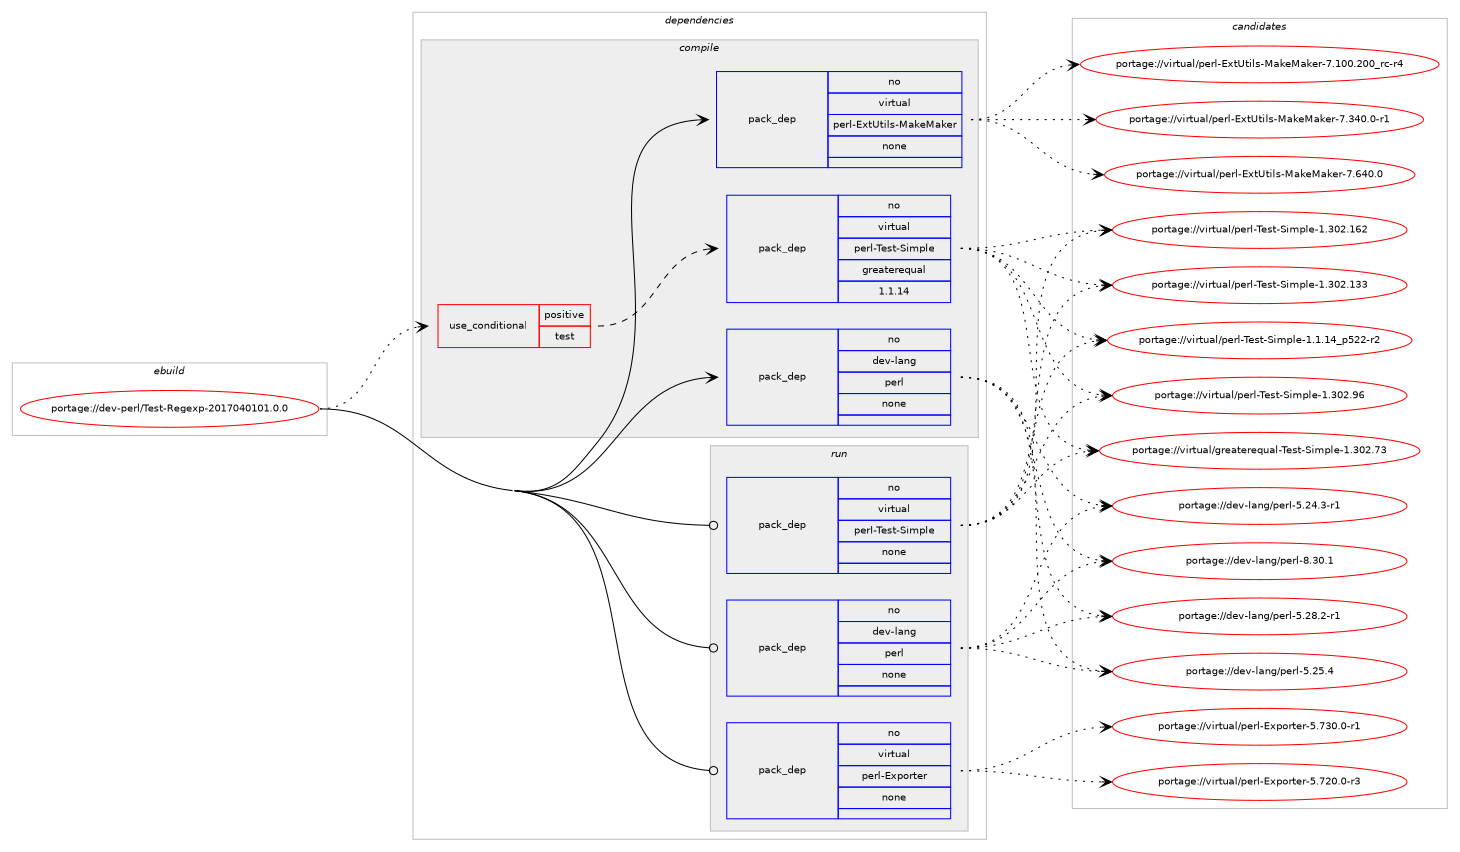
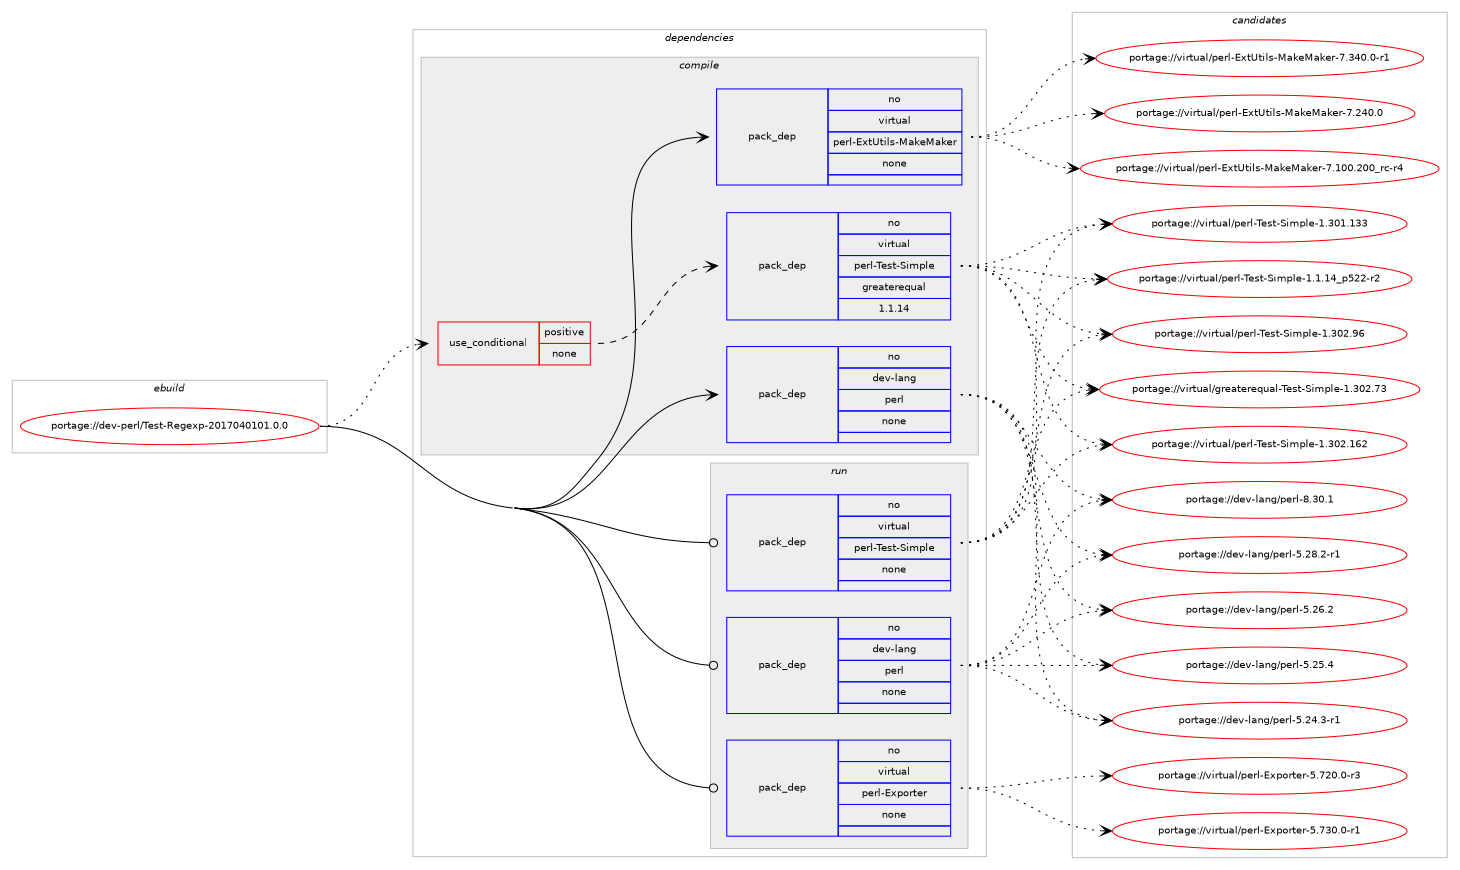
(1260, 175) -> (1260, 113)
(1260, 285) -> (1260, 224)
(565, 336) -> (565, 354)
none -> (1260, 610)
